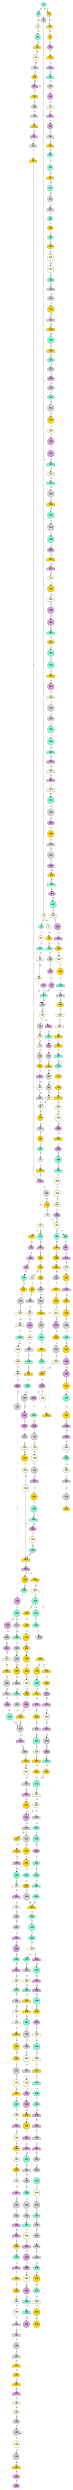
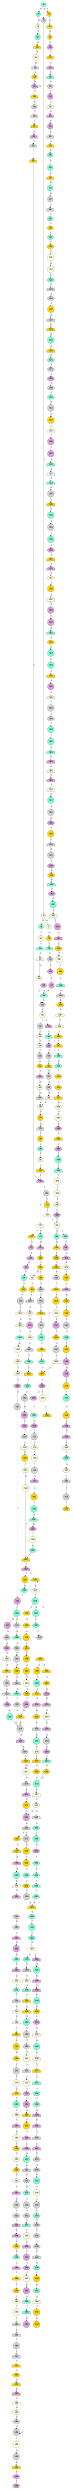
(16, 1907) -> none
none -> (37, 2174)
